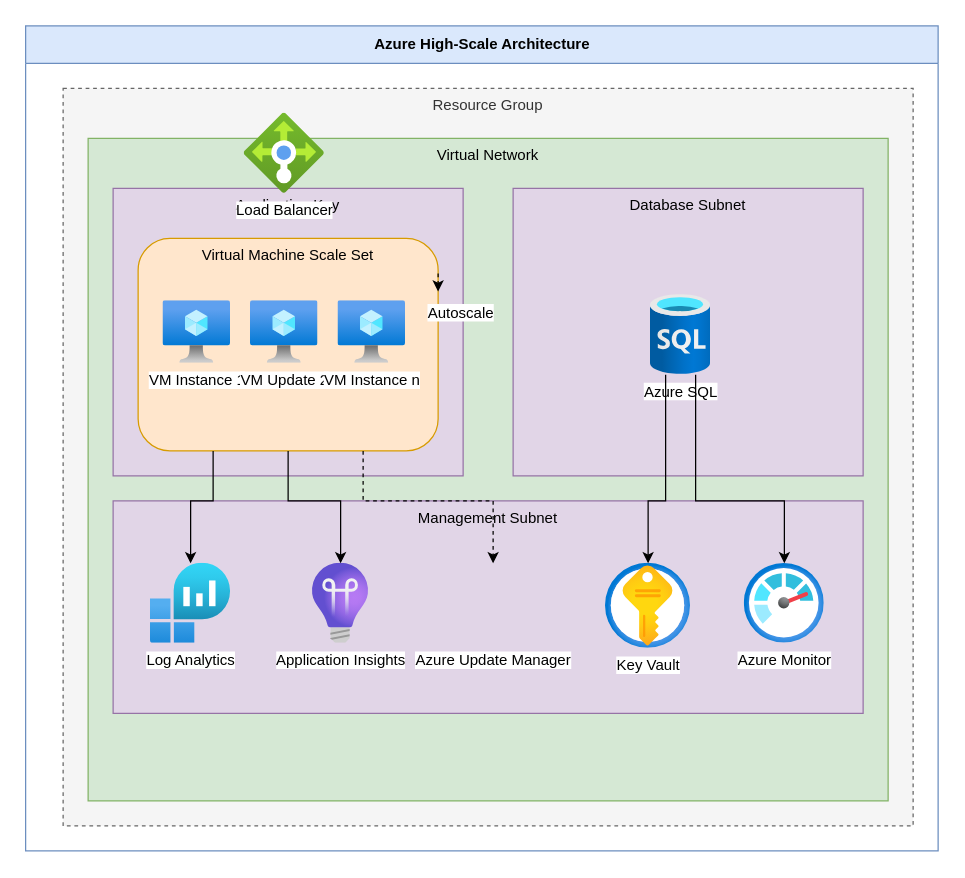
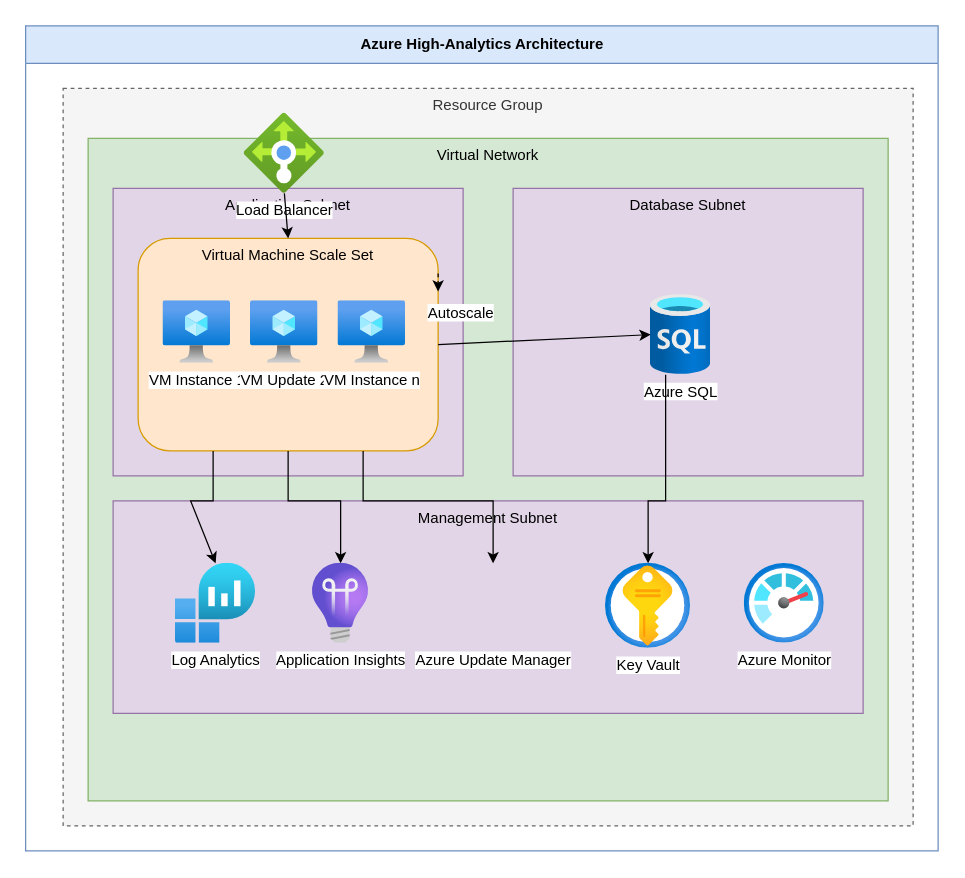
(483, 44) -> (483, 44)
(288, 206) -> (288, 206)
none -> (286, 211)
none -> (540, 340)
(430, 501) -> (430, 501)
(704, 501) -> none
(191, 603) -> (216, 603)
